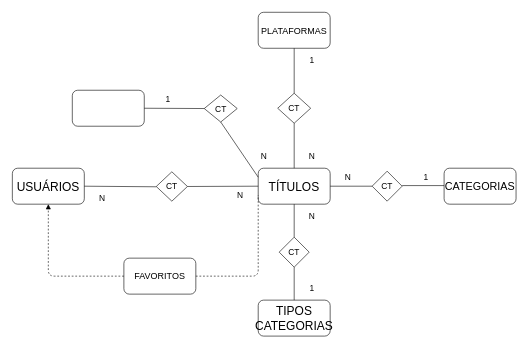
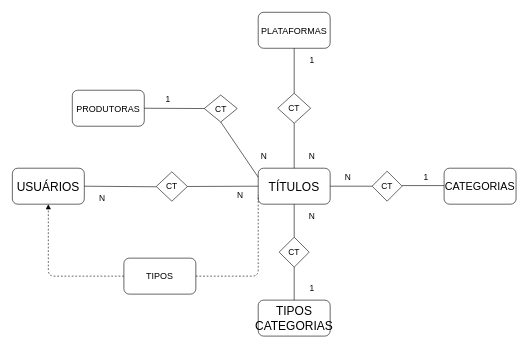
none -> (108, 109)
(160, 276) -> (160, 276)
